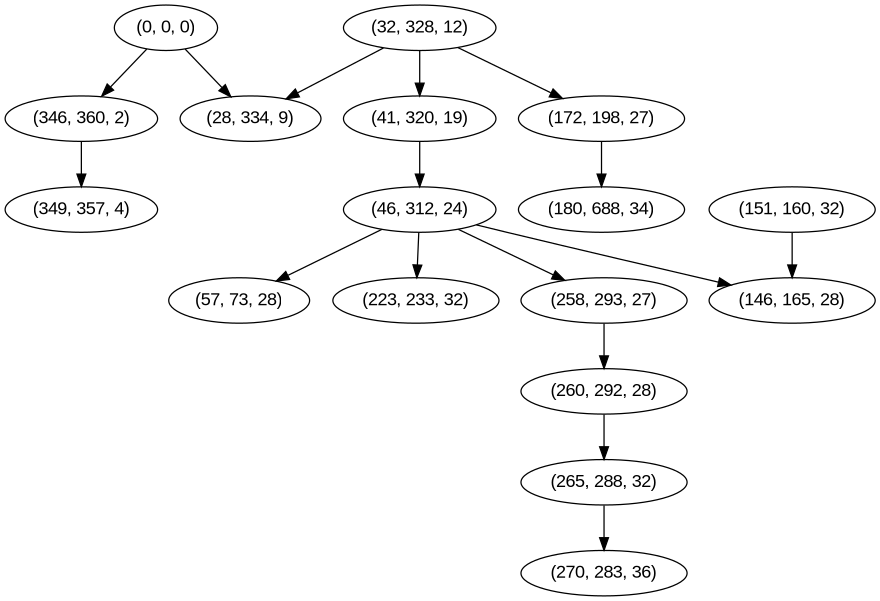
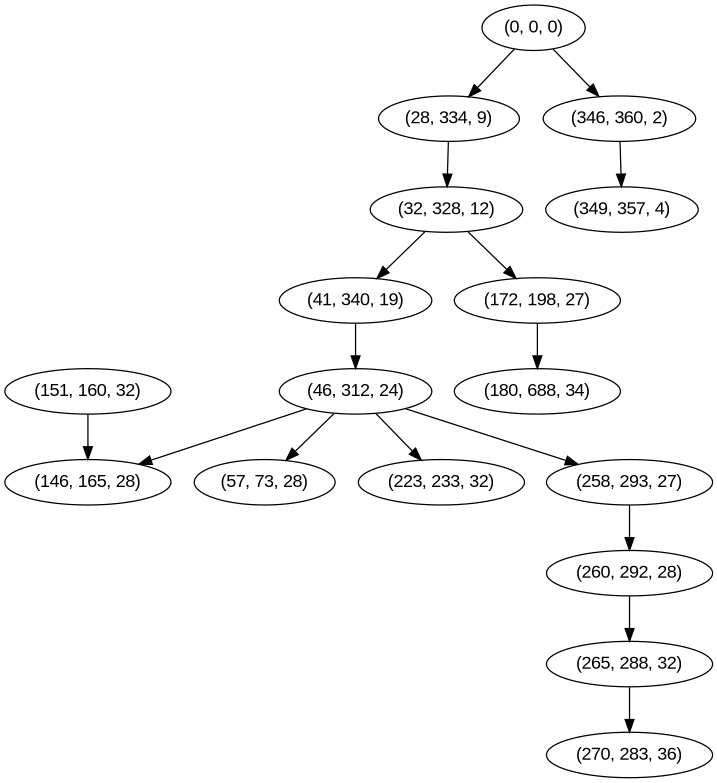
(340, 70) -> (448, 158)
(420, 119) -> (356, 300)
